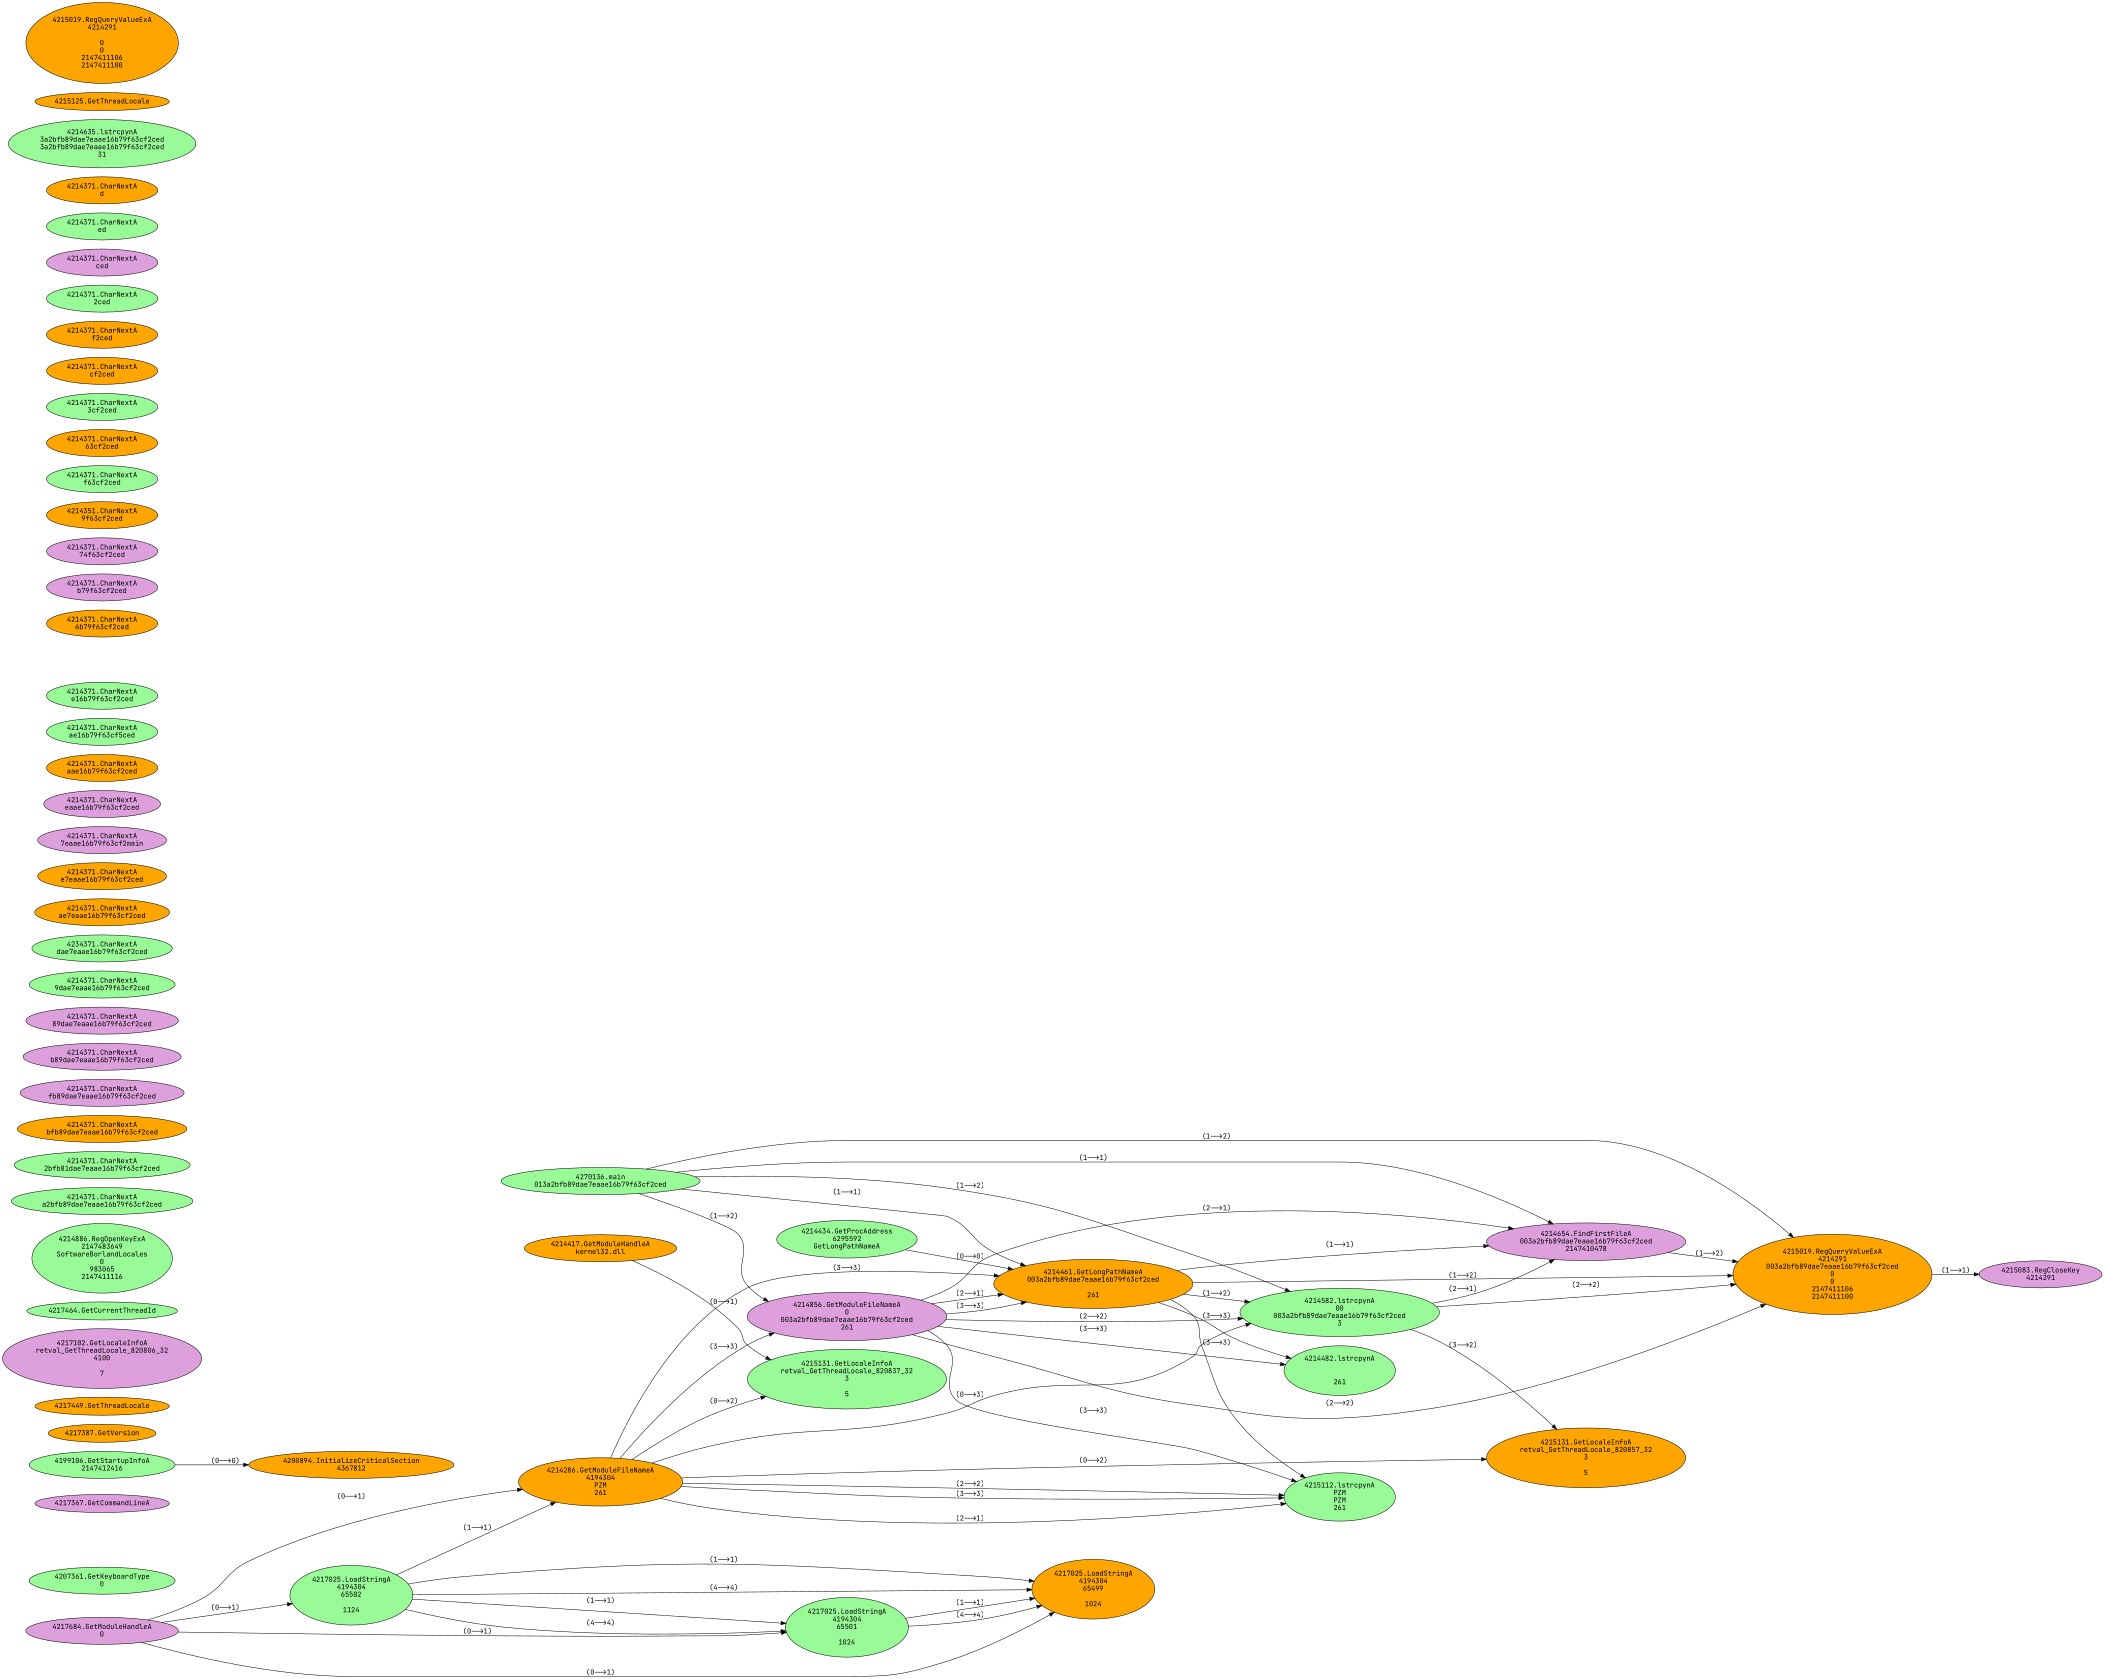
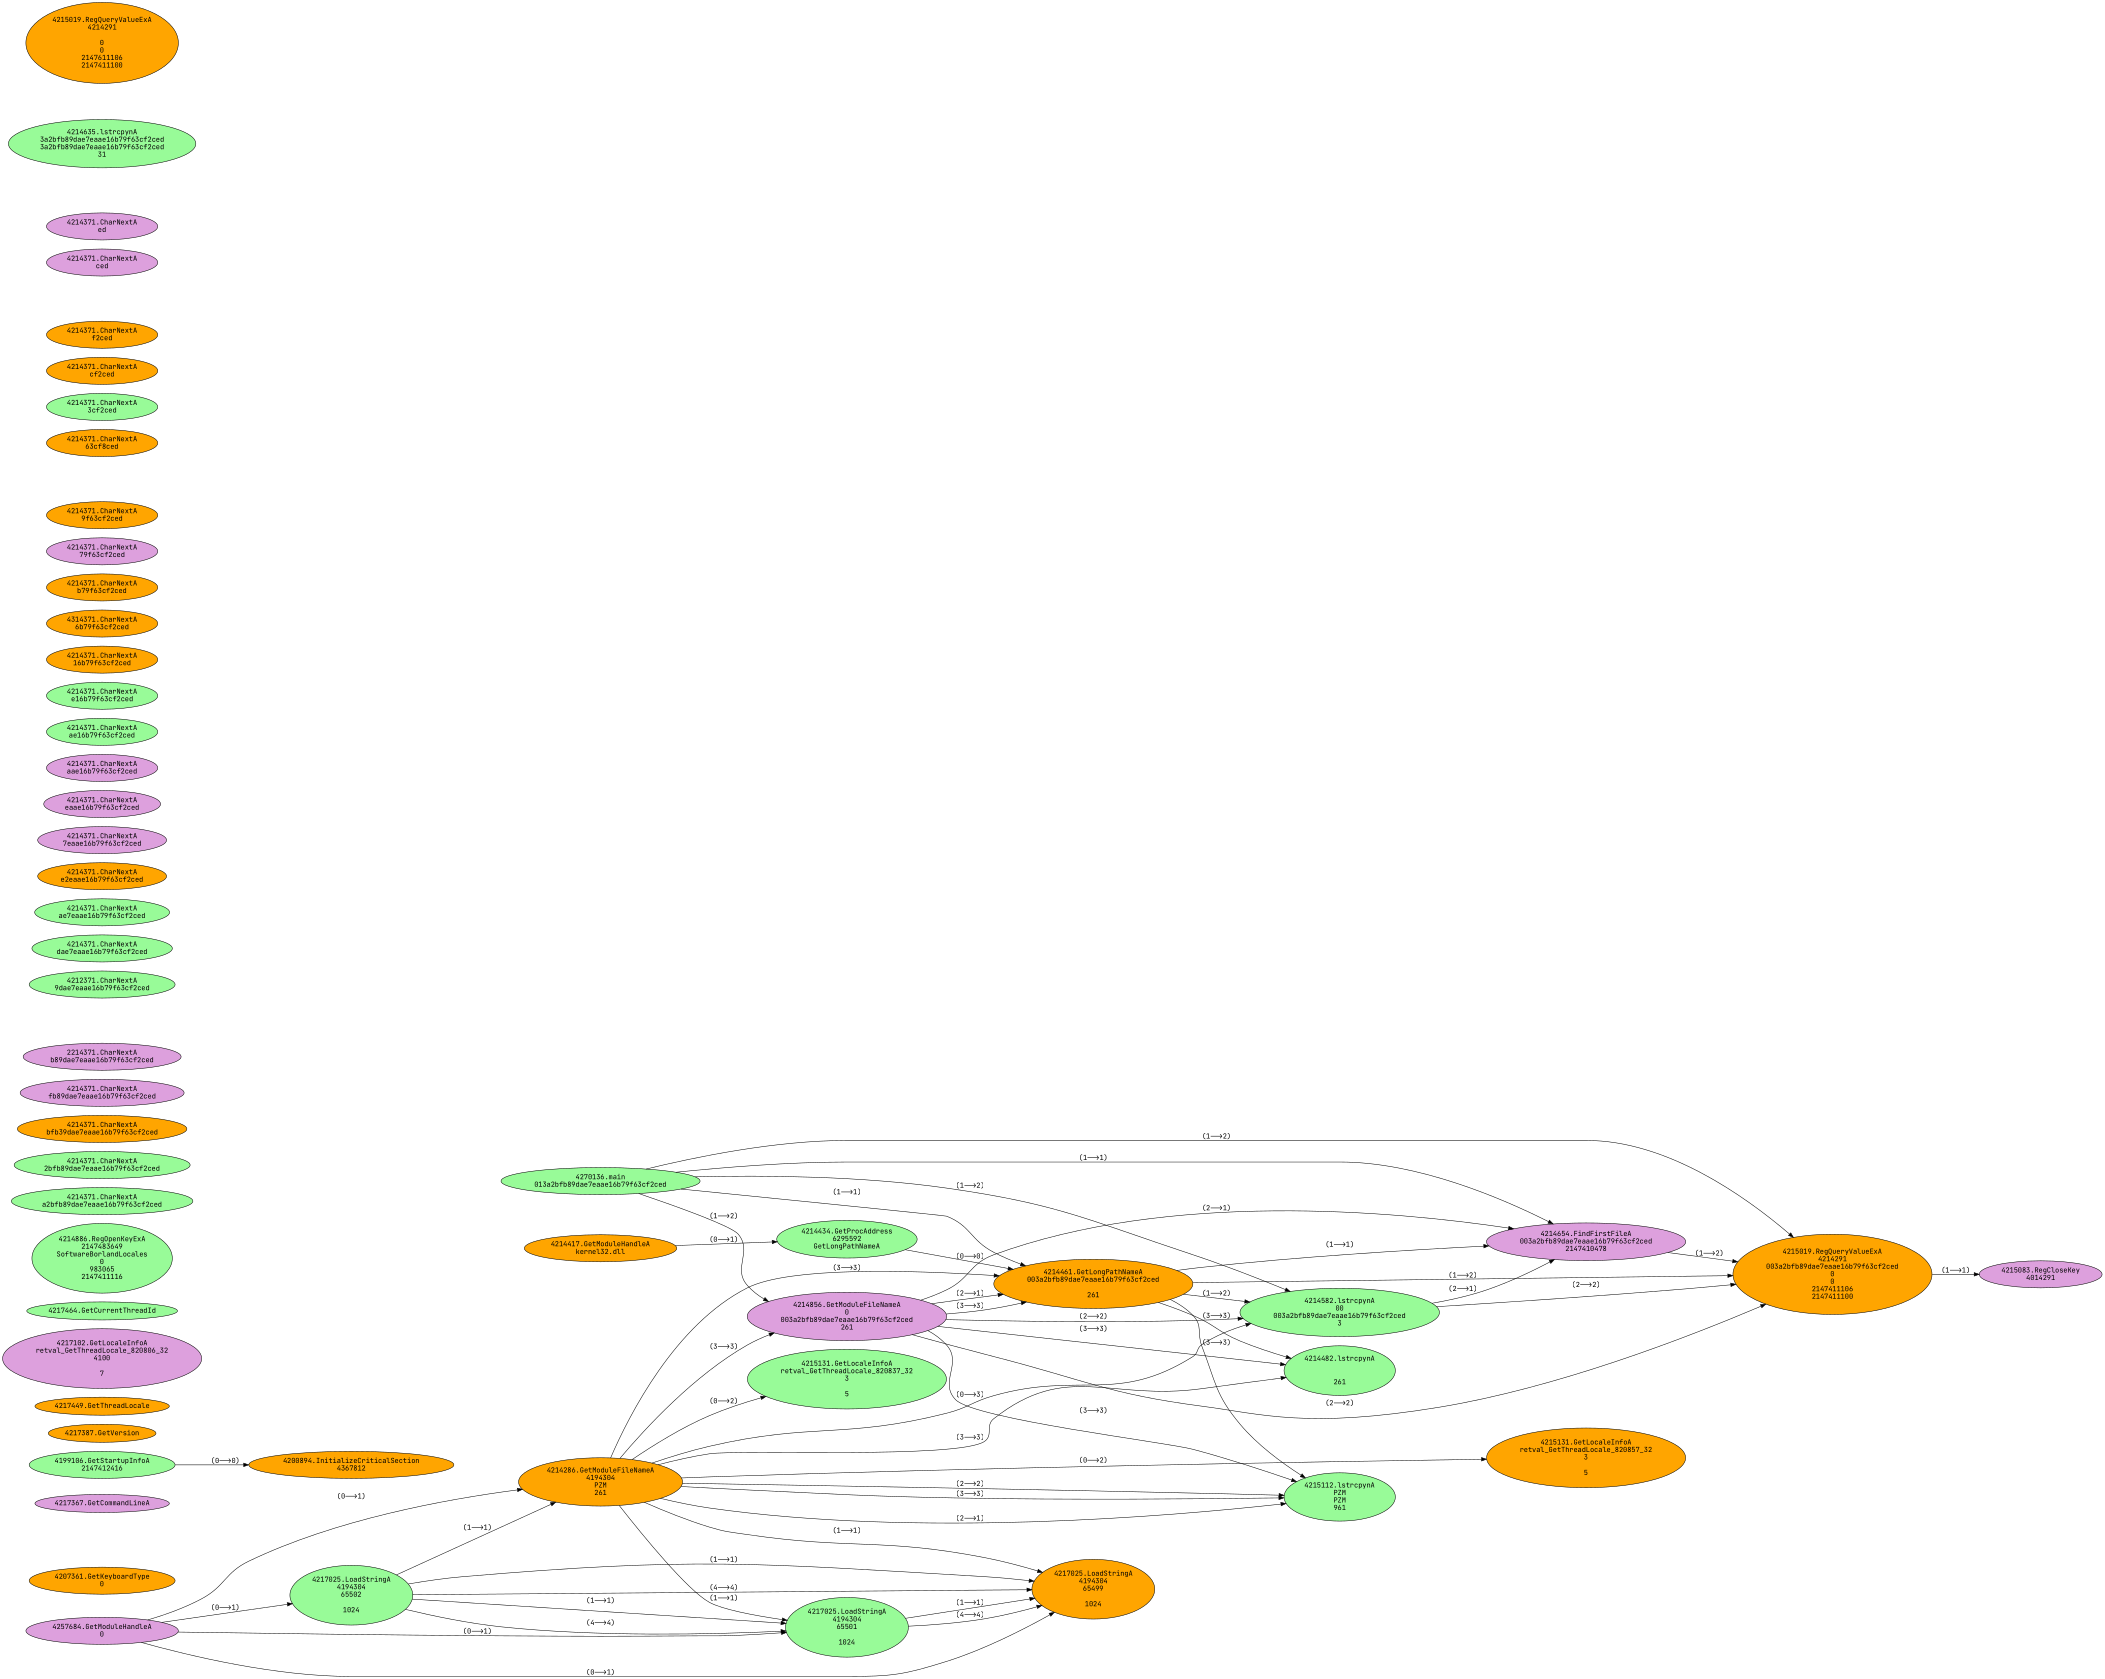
(102, 43) -> (102, 43)
(102, 102) -> none
(102, 190) -> none
(102, 226) -> (102, 226)
(102, 299) -> none
(102, 443) -> (102, 443)
(102, 479) -> none
(102, 515) -> (102, 515)
(102, 551) -> (102, 551)
(102, 587) -> (102, 587)
(102, 624) -> (102, 624)
none -> (102, 660)
(102, 732) -> (102, 732)
(102, 768) -> (102, 768)
(102, 840) -> (102, 840)
(102, 876) -> (102, 876)
(102, 912) -> (102, 912)
(102, 948) -> (102, 948)
(102, 985) -> (102, 985)
(102, 1021) -> none
(102, 1057) -> (102, 1057)
(102, 1129) -> (102, 1129)
(102, 1165) -> (102, 1165)
(2041, 1274) -> (2041, 1274)
(706, 1301) -> (724, 1244)
(1486, 1371) -> none
none -> (981, 1442)
(1340, 1497) -> (1340, 1497)
none -> (839, 1543)
(102, 1581) -> (102, 1581)
none -> (687, 1584)
(351, 1595) -> (351, 1595)
(102, 1631) -> (102, 1631)
